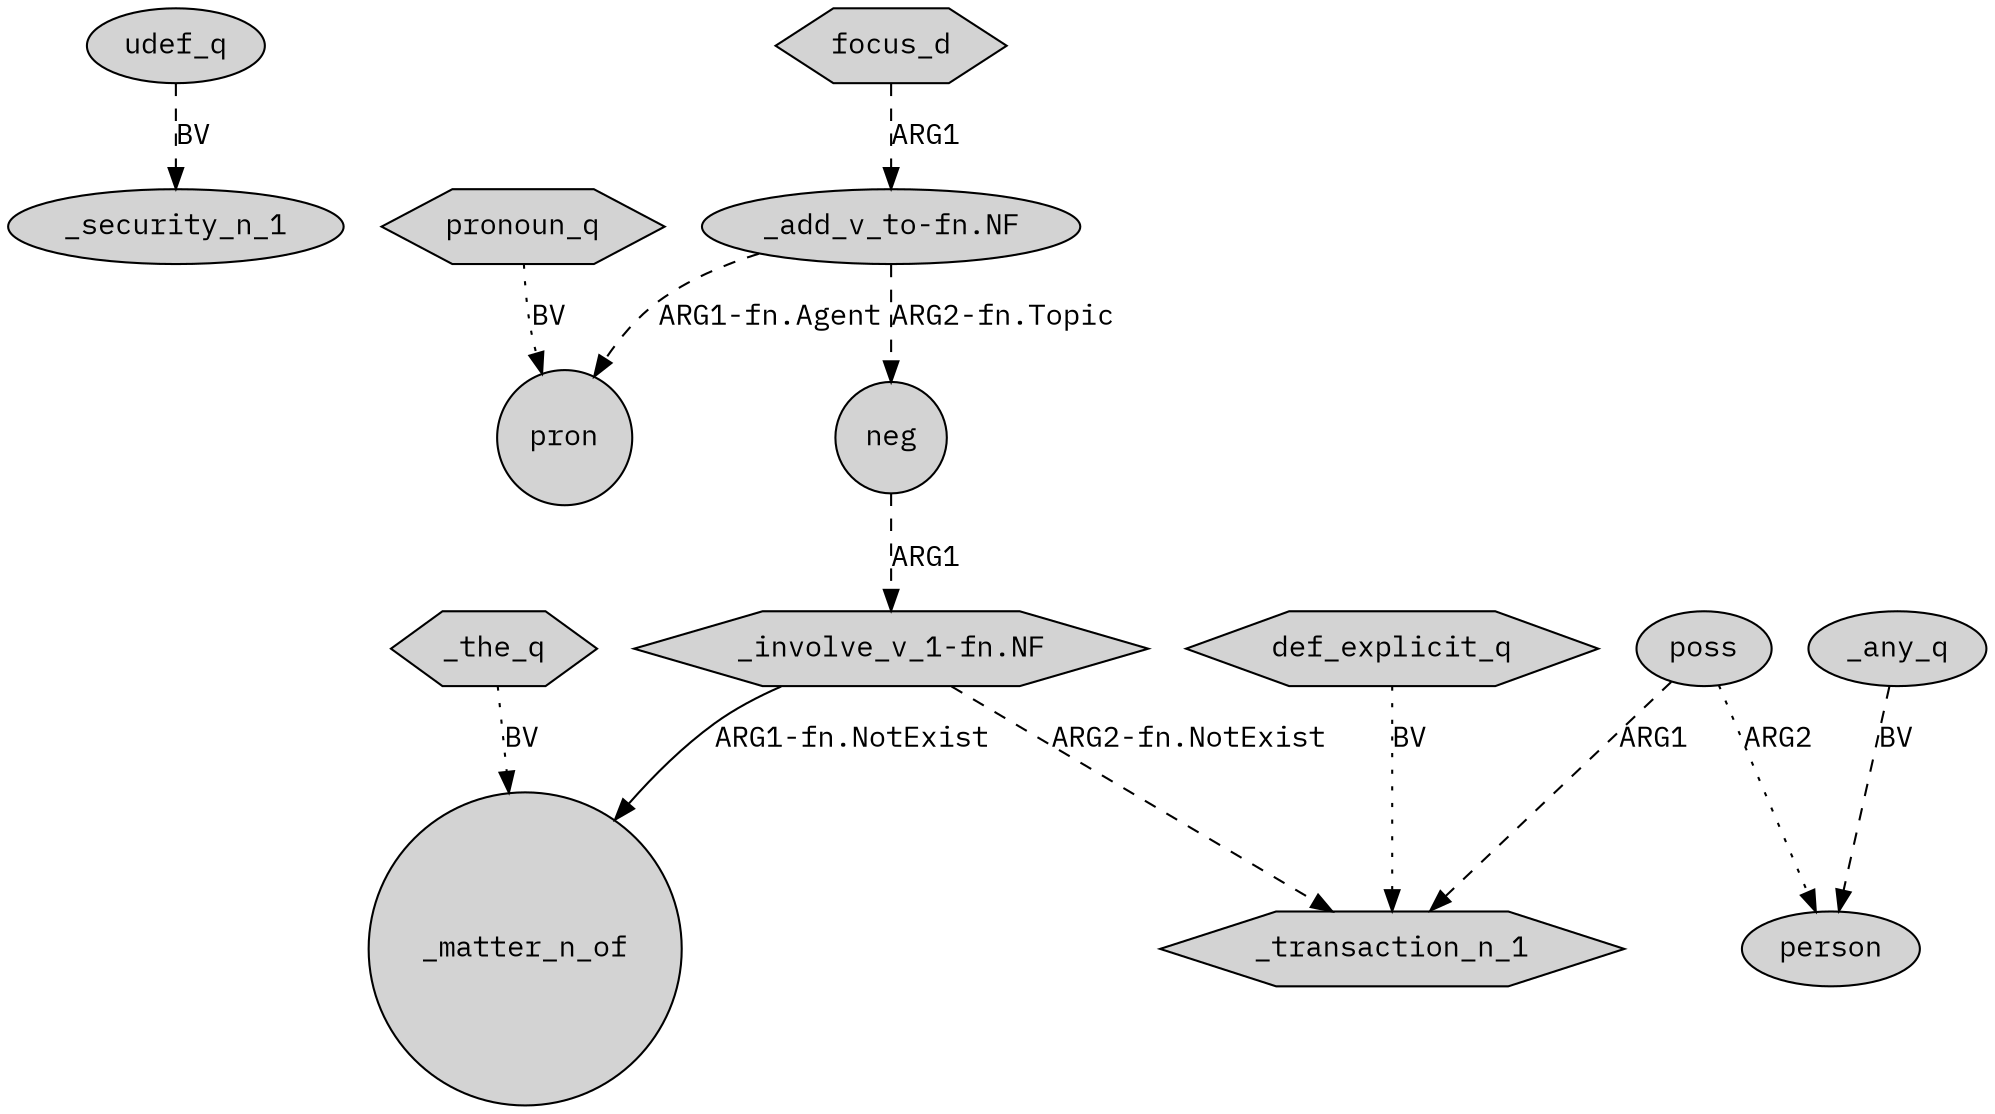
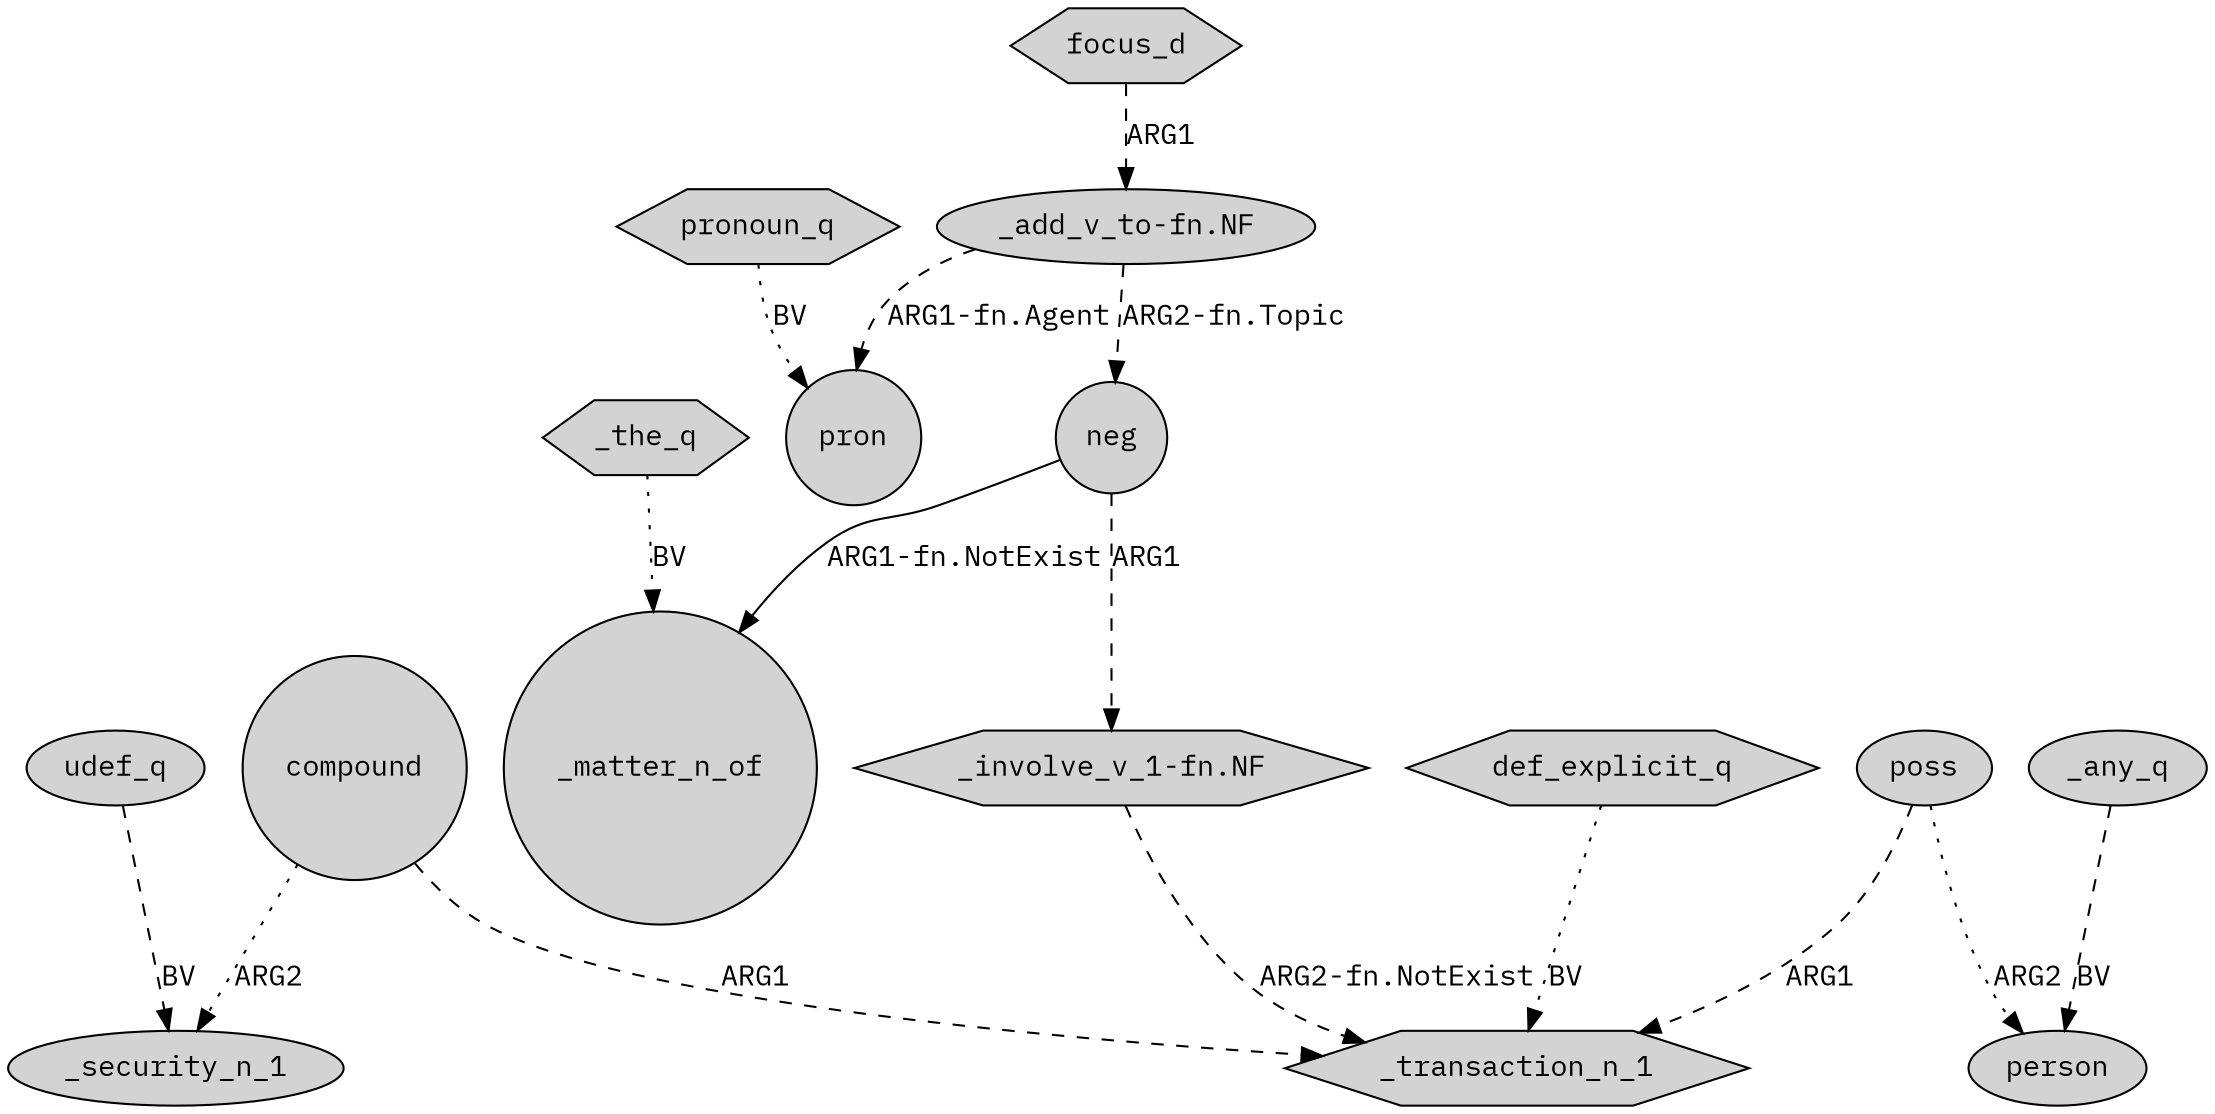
(698, 736) -> (893, 517)
none -> (355, 768)
